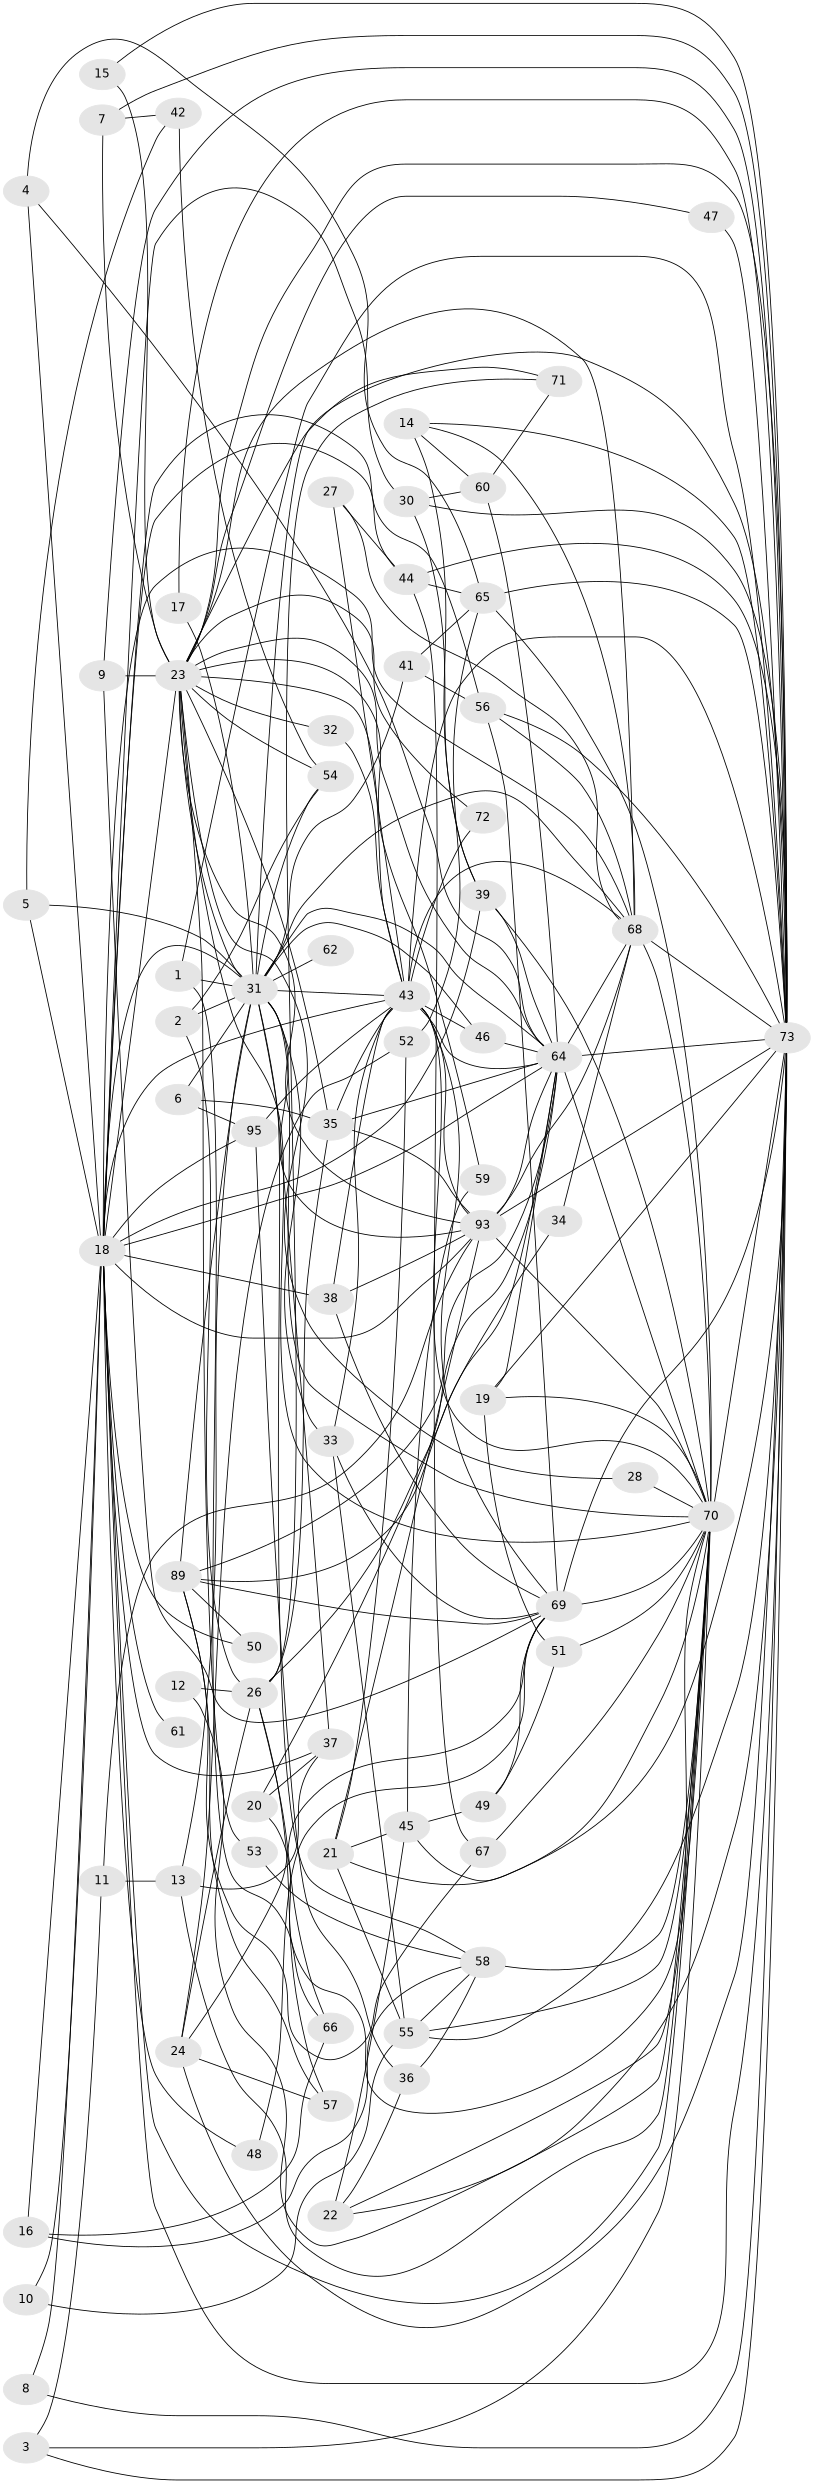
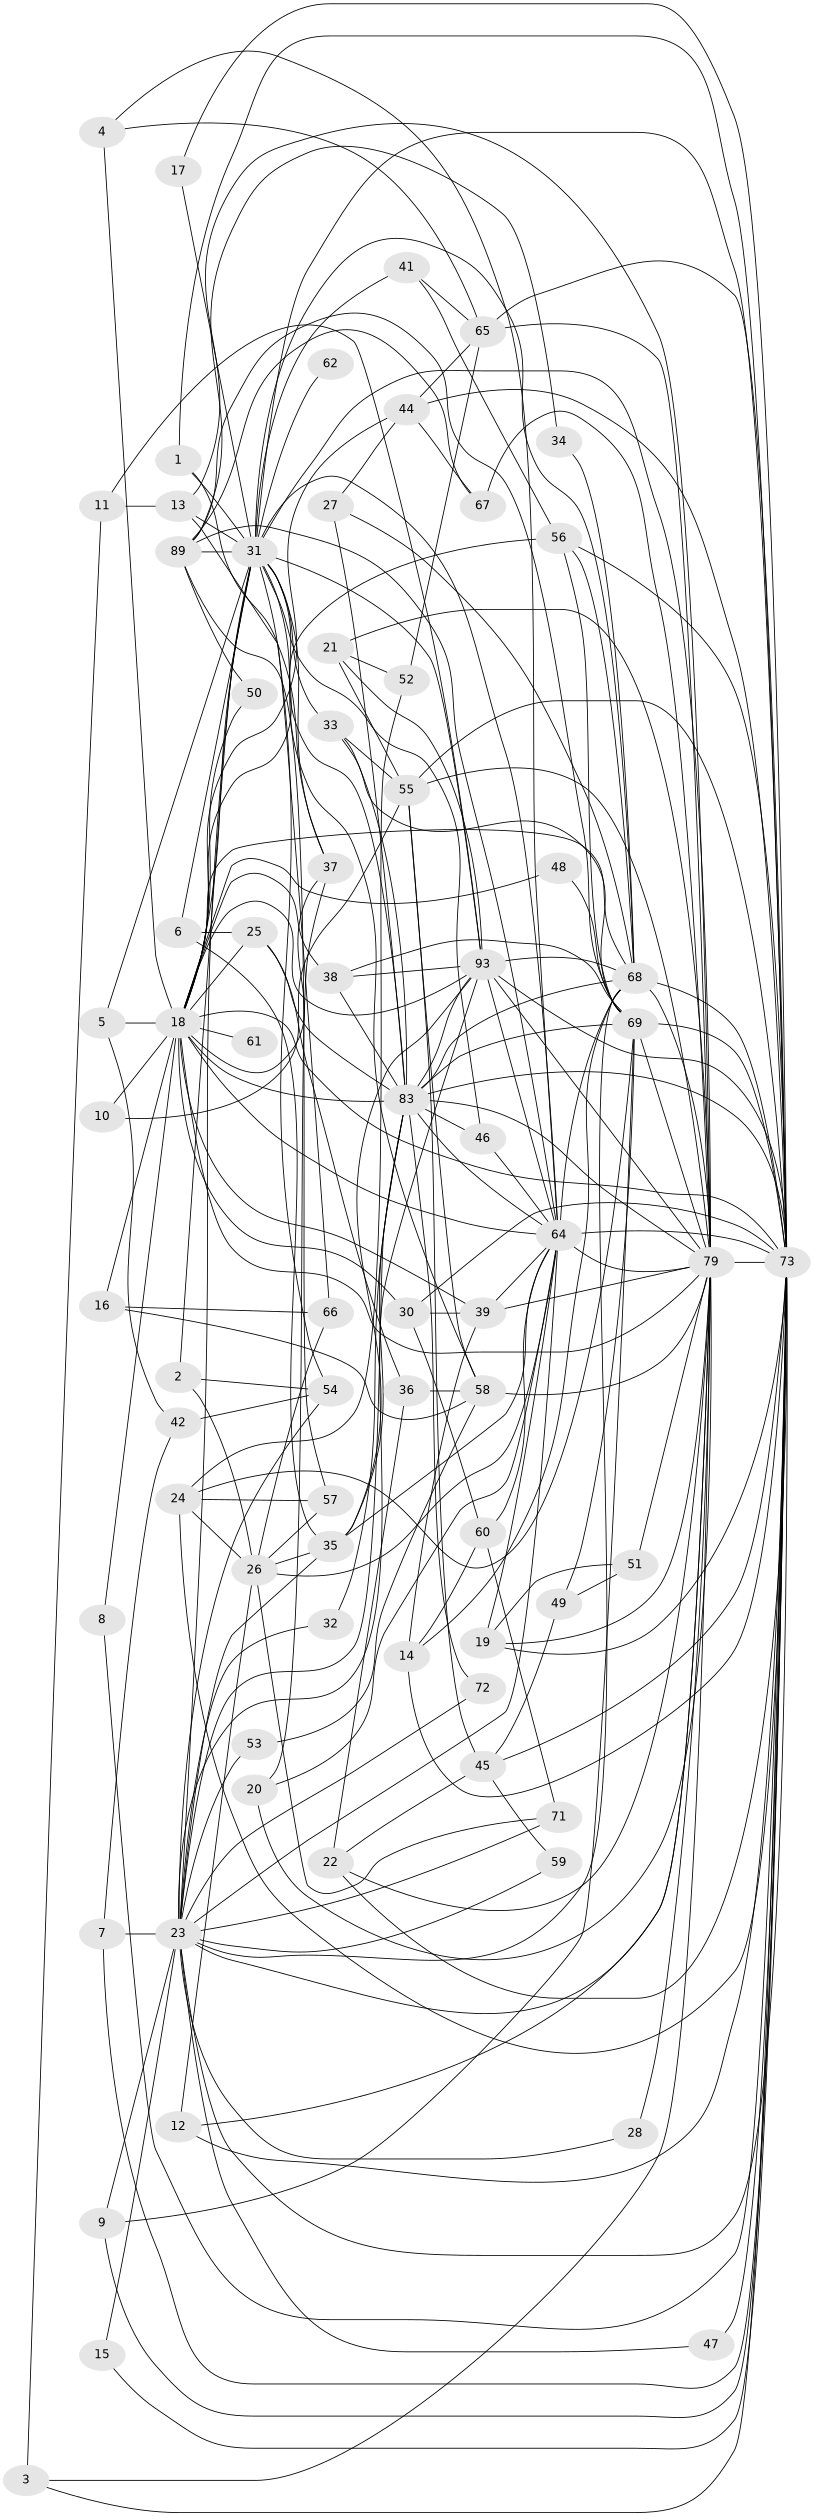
(140, 963) -> none
(407, 996) -> (407, 1100)
(255, 1132) -> (255, 933)
(711, 1517) -> (711, 1262)
(369, 1841) -> (435, 1257)
none -> (745, 1965)
